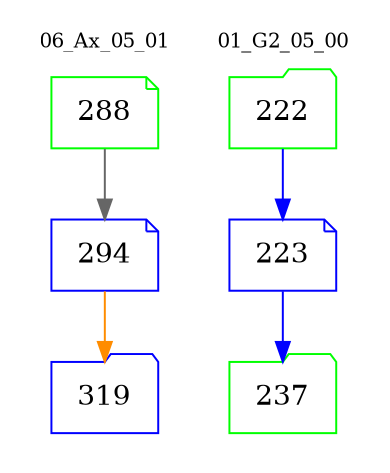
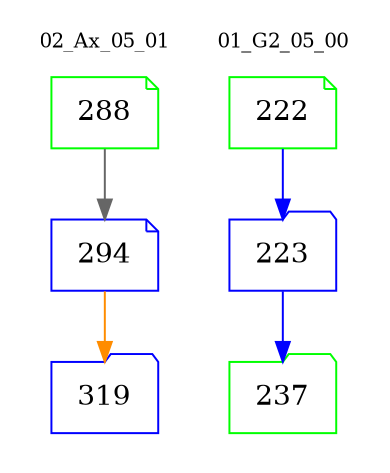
(105, 43) -> (105, 43)
(283, 113) -> (283, 113)
(283, 255) -> (283, 255)
